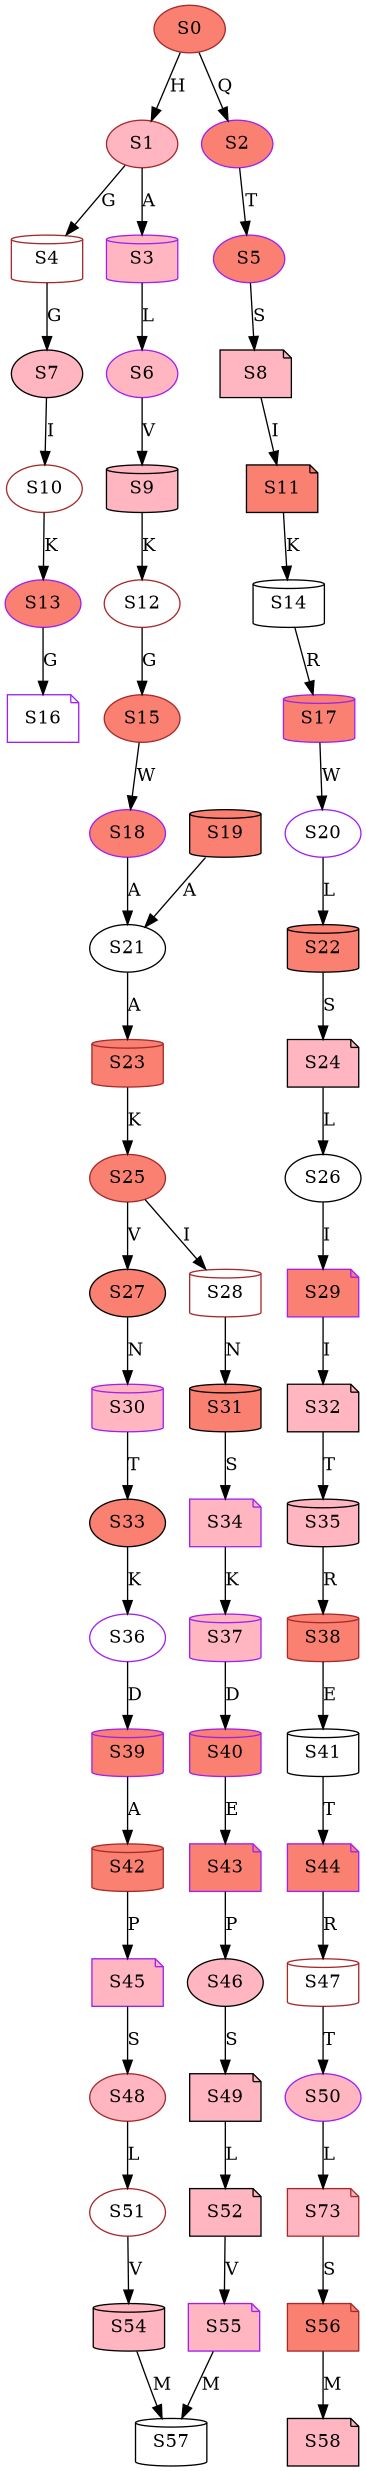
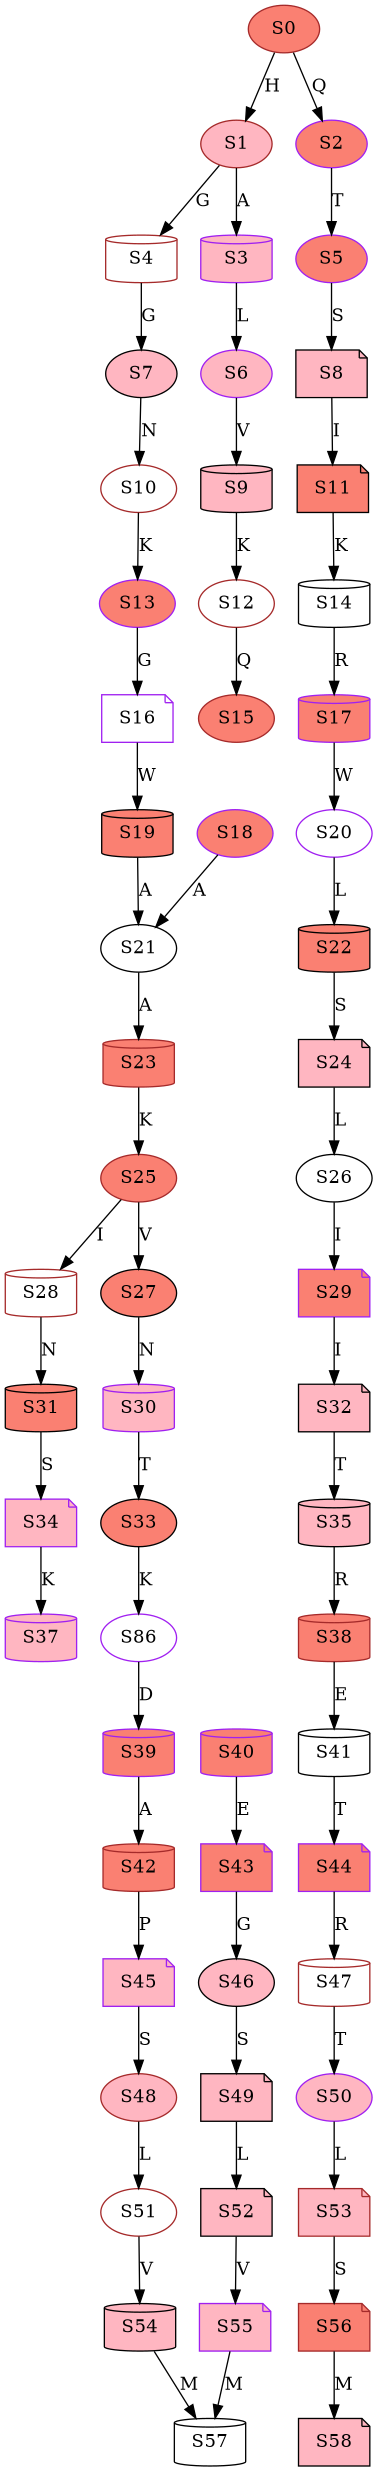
(51, 431) -> (150, 431)
(150, 661) -> (244, 661)
(136, 769) -> none
none -> (137, 769)
(128, 1638) -> (139, 1638)
(225, 1689) -> none
(232, 1925) -> (244, 1925)
(323, 2212) -> (334, 2212)
